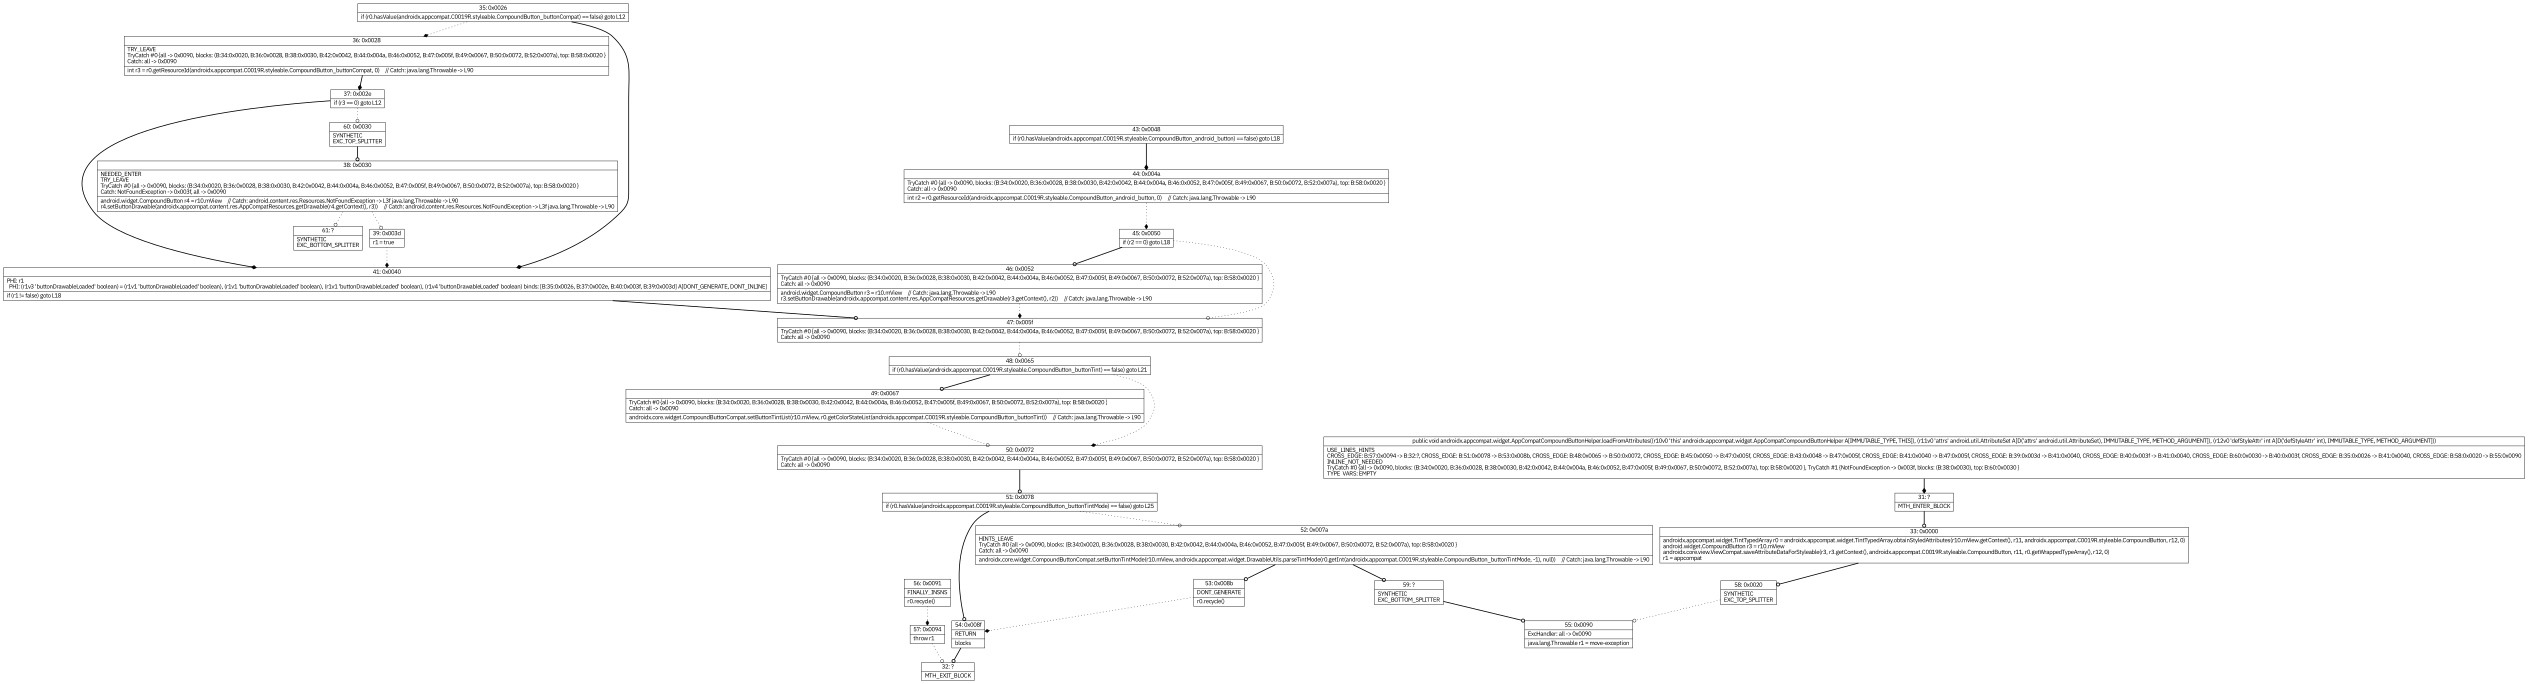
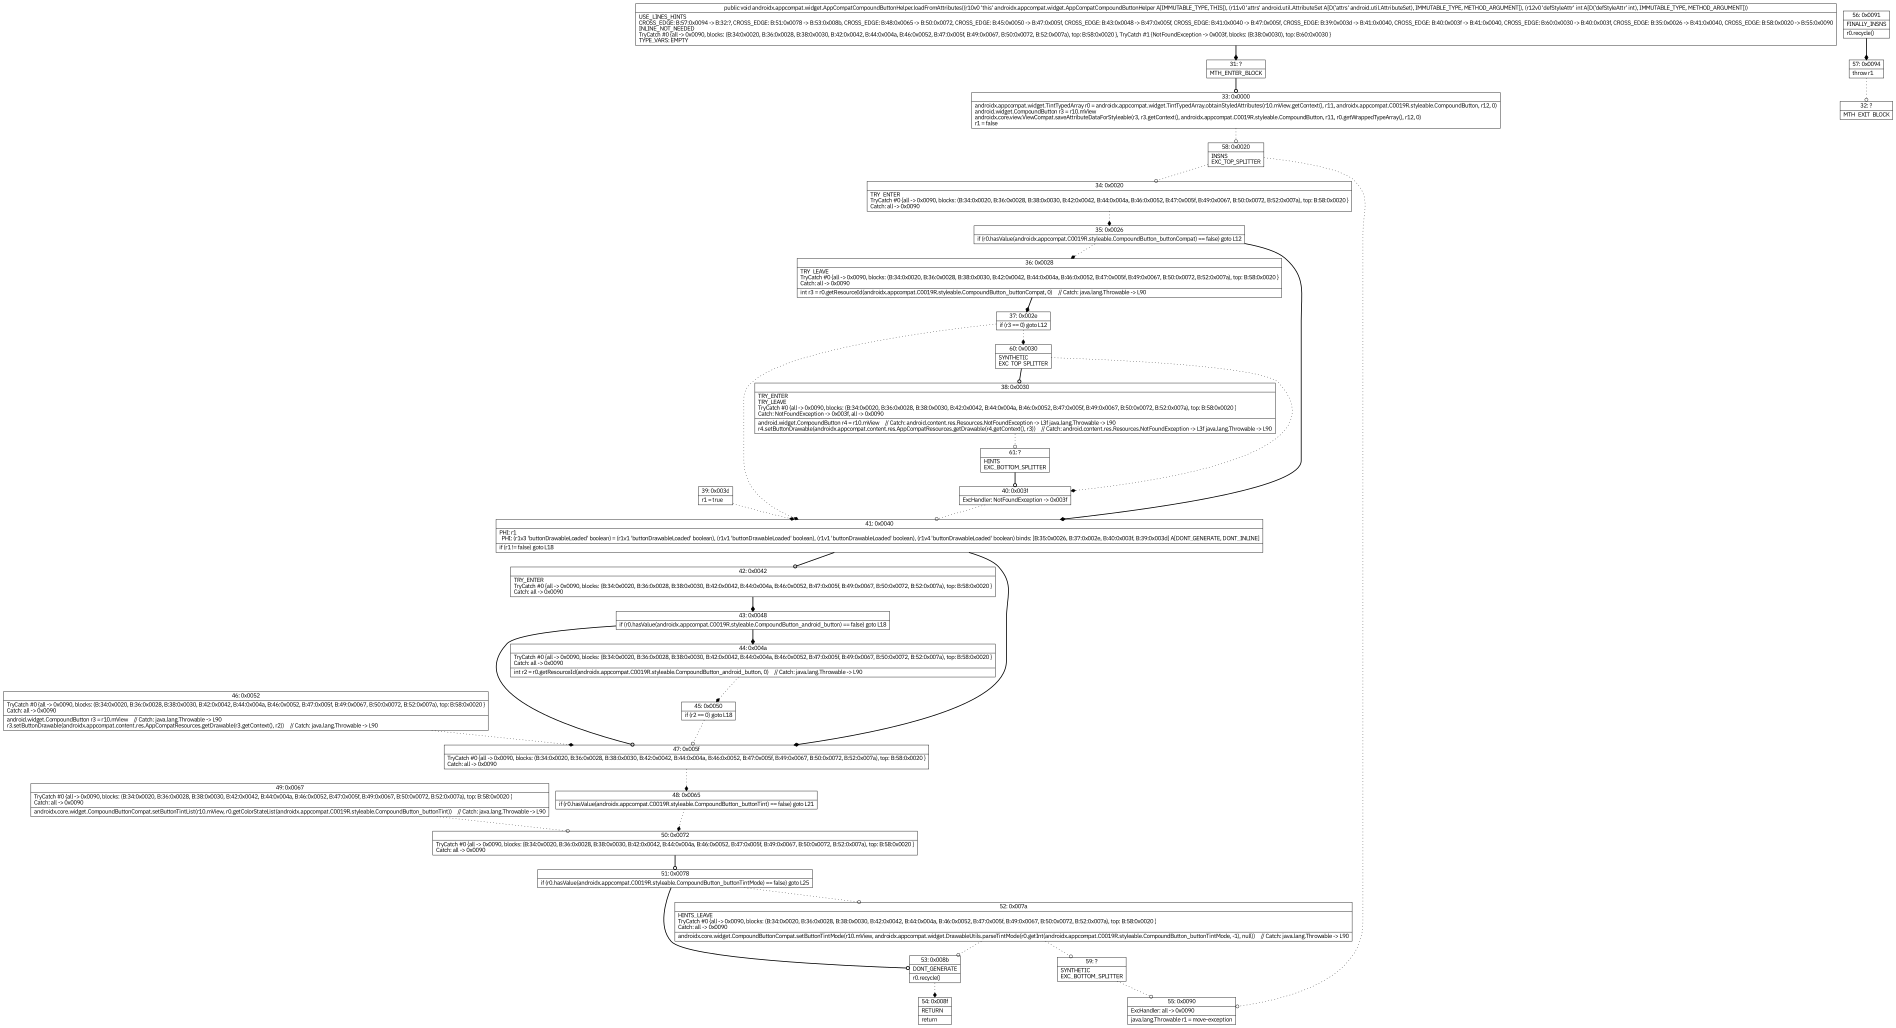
(357, 114) -> (1023, 335)
(102, 154) -> (793, 362)
(121, 174) -> (773, 396)
none -> (1109, 196)
(376, 219) -> none
(312, 240) -> (992, 462)
(1099, 255) -> none
(733, 309) -> (974, 698)
(1020, 348) -> (686, 778)
(967, 382) -> none
none -> (1015, 496)
(1683, 558) -> (986, 124)
(960, 559) -> (759, 959)
(1261, 572) -> (971, 948)
(1368, 572) -> (1057, 948)
(1819, 574) -> (1236, 134)
none -> (753, 582)
(1739, 594) -> (1219, 156)
(1482, 611) -> (1133, 989)
(927, 613) -> (1866, 47)
(963, 643) -> (929, 1020)
(958, 654) -> none
none -> (500, 679)
